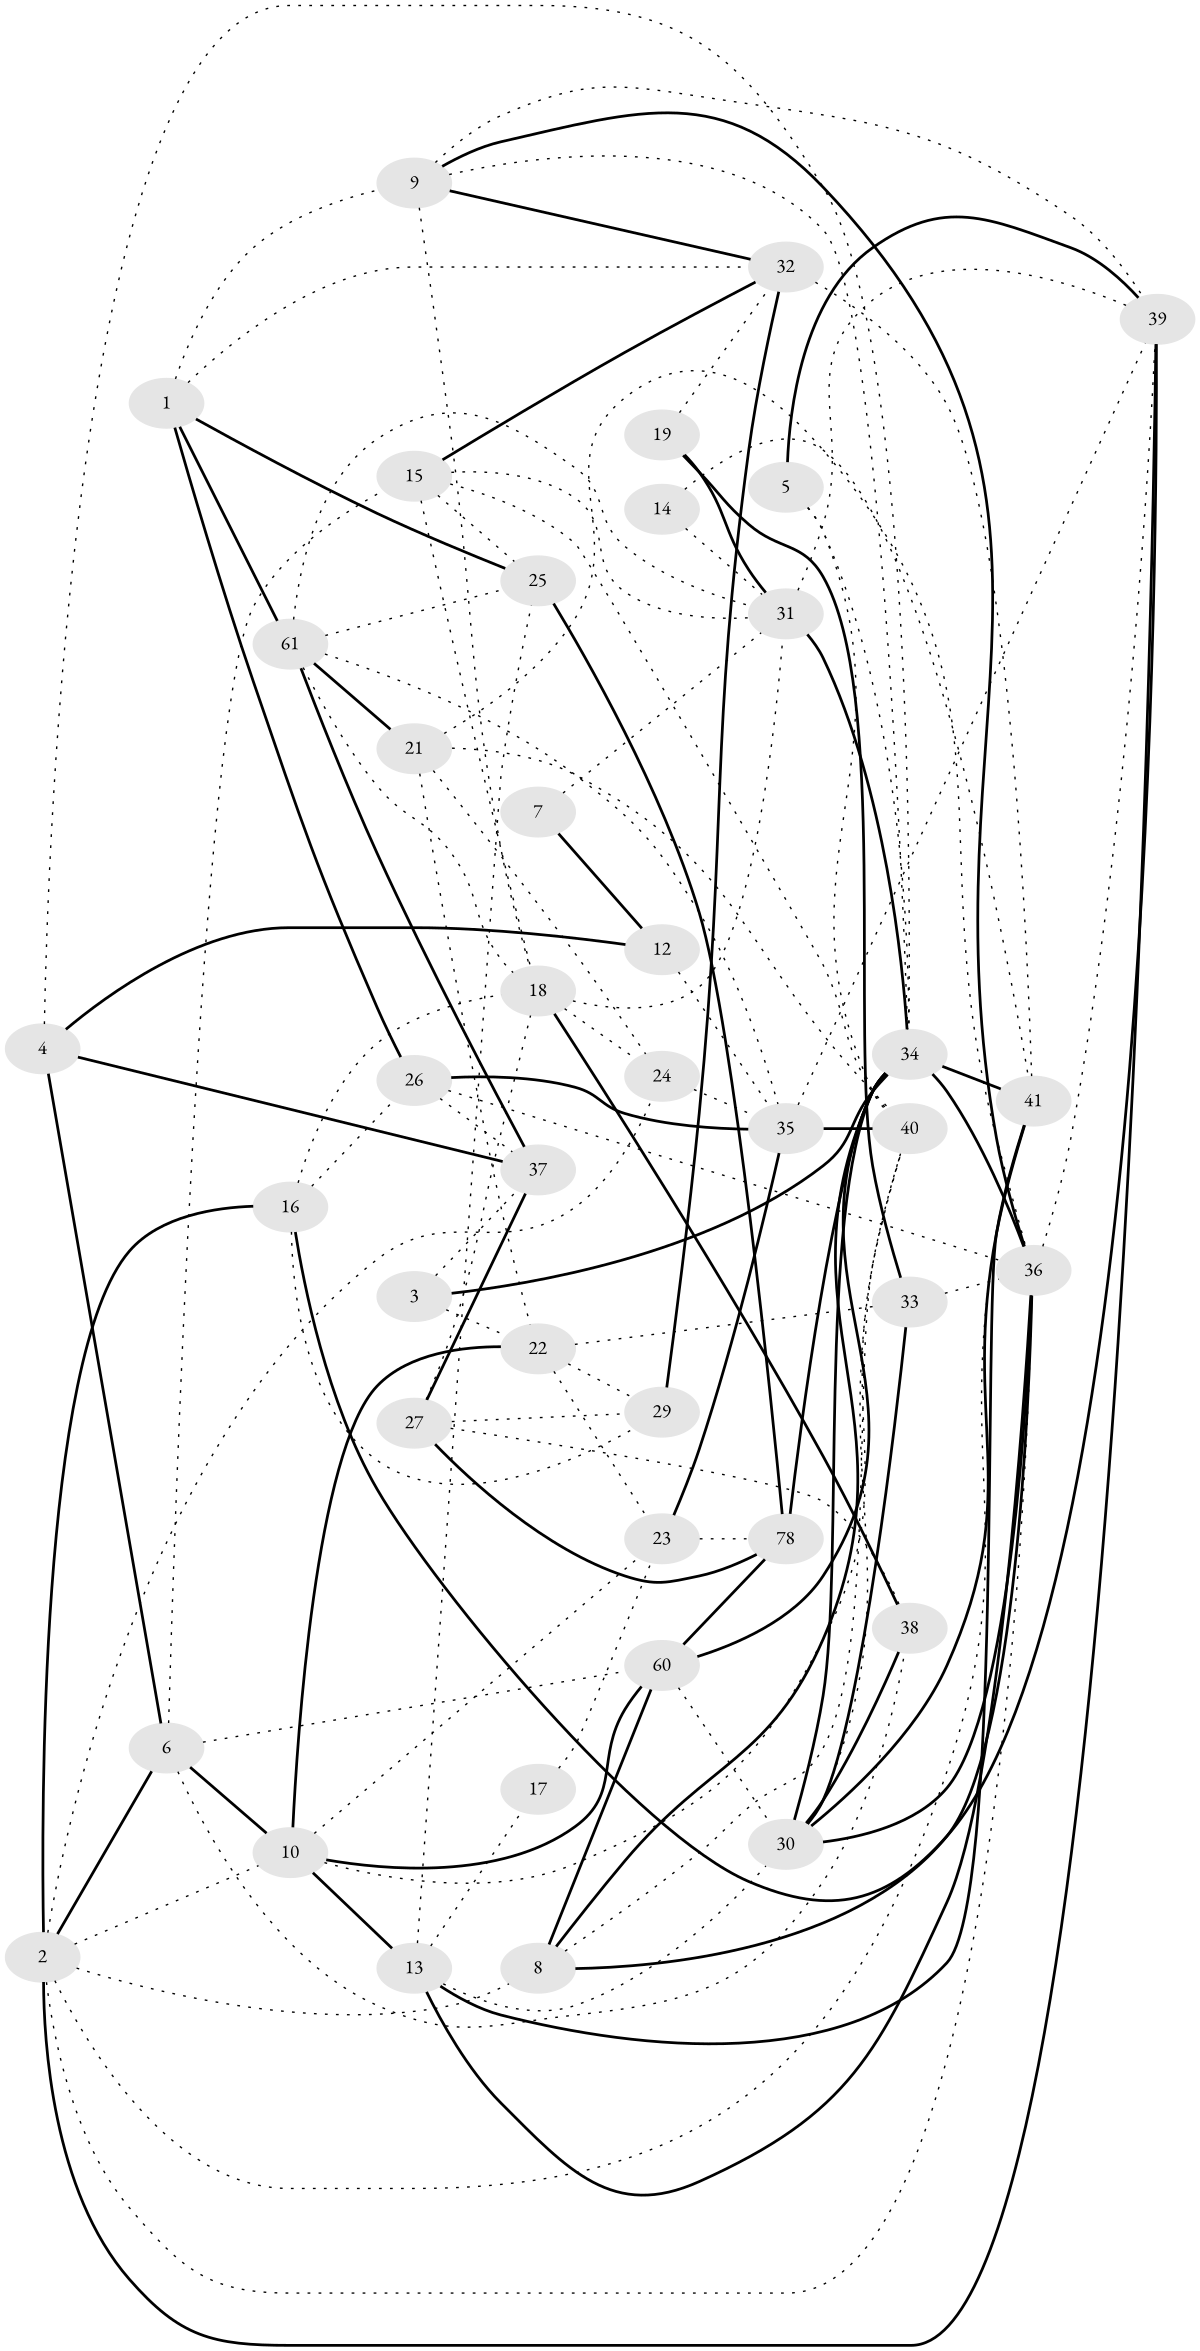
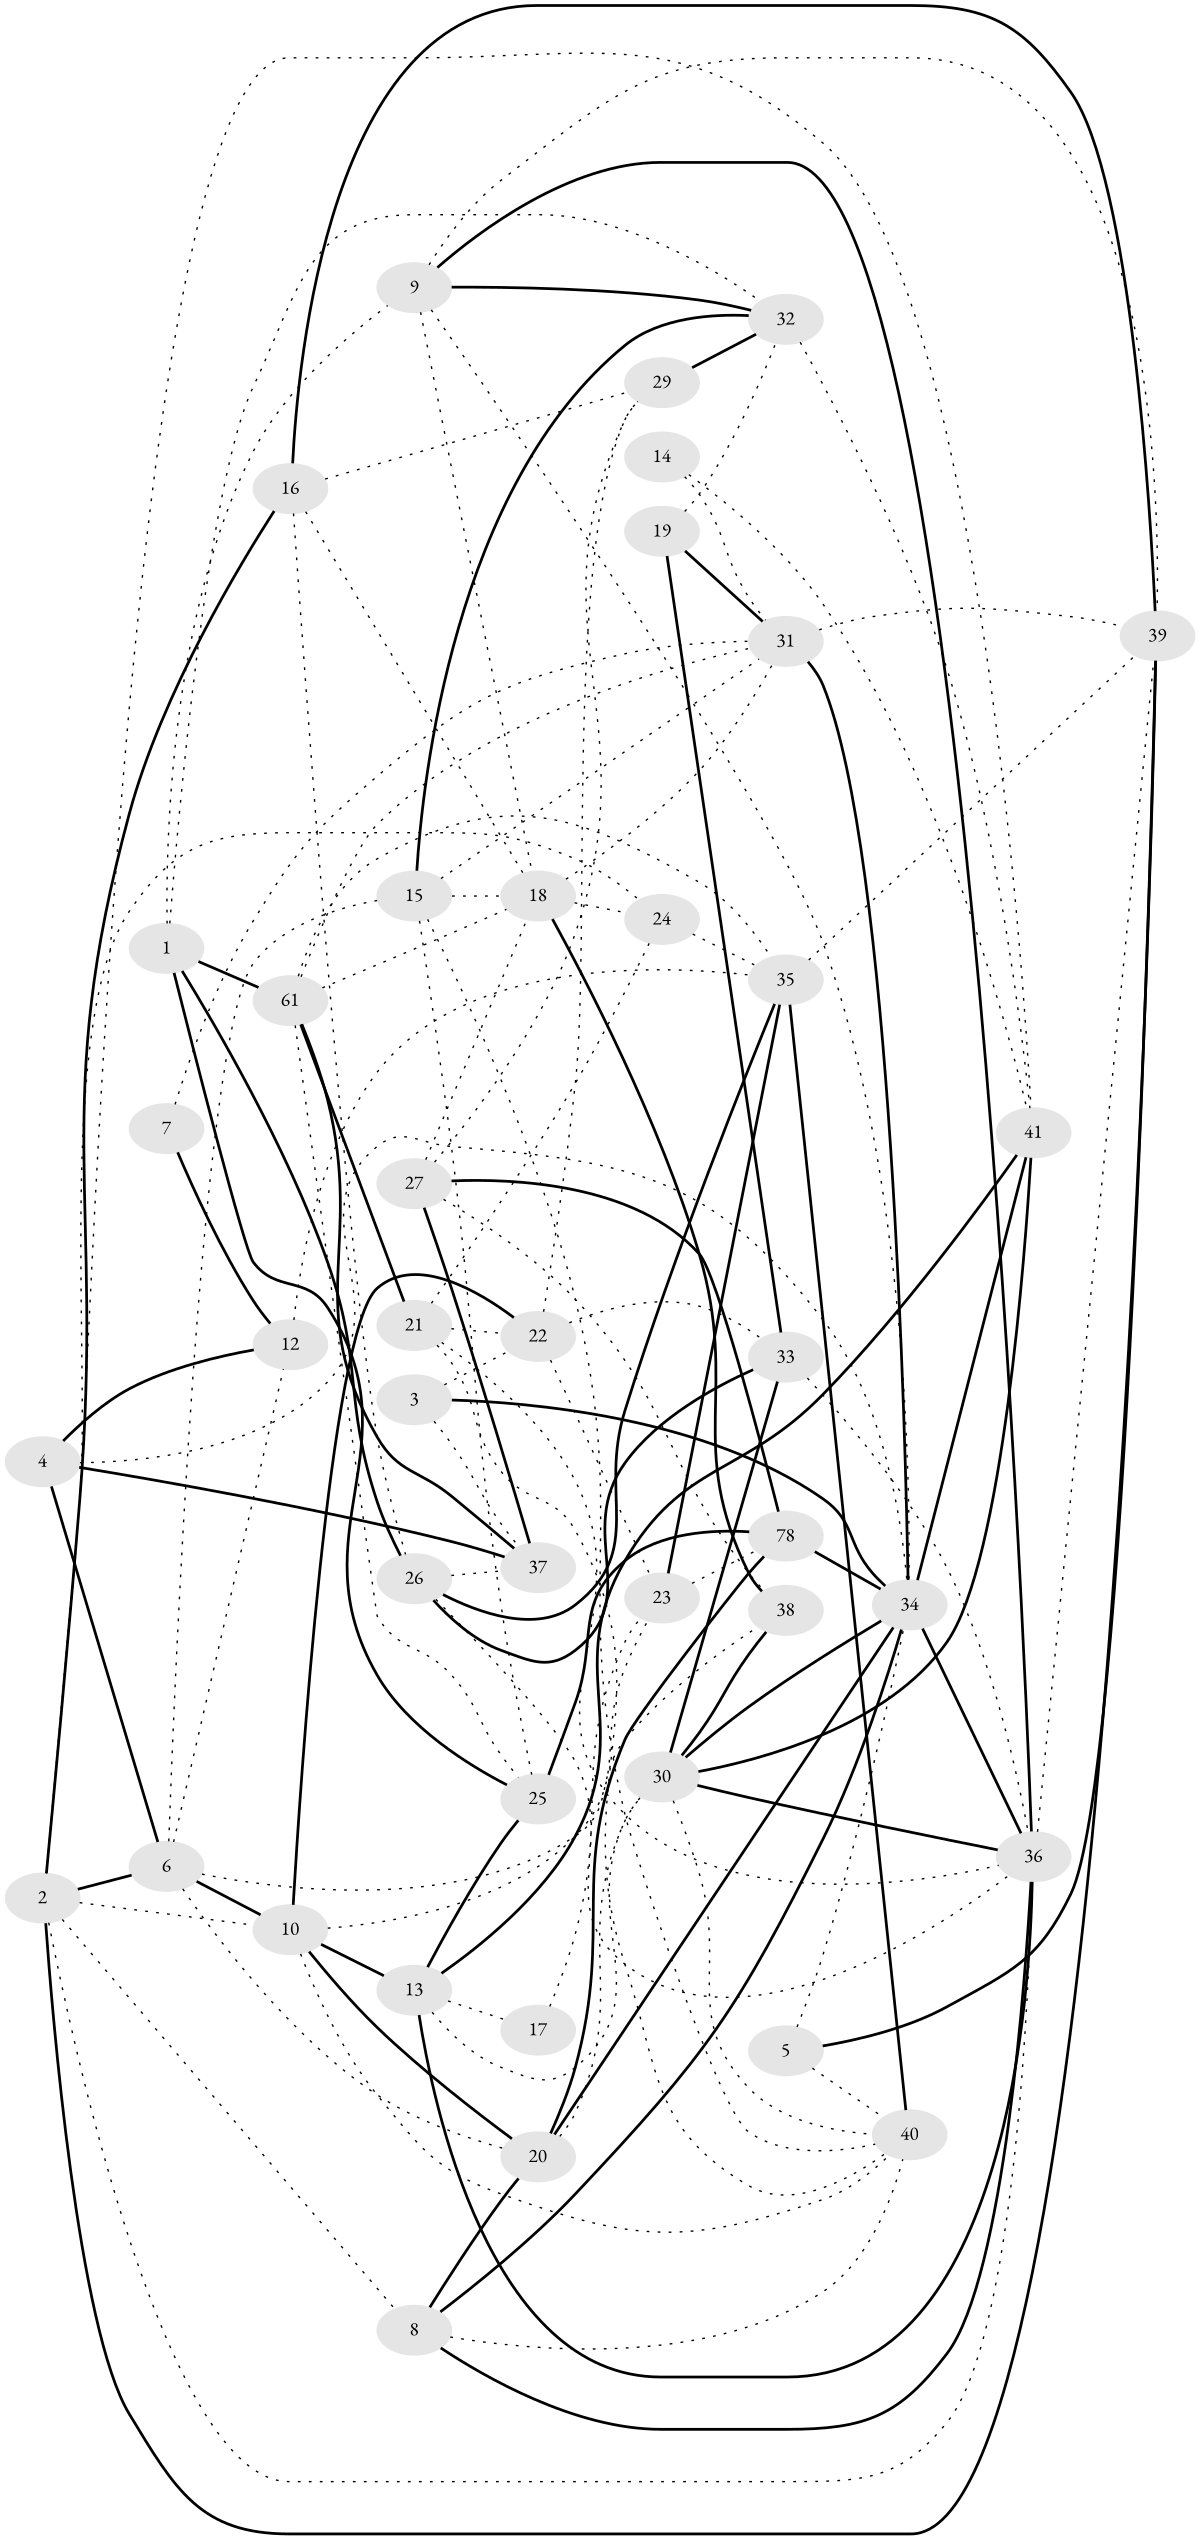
(470, 1206) -> (472, 1888)
none -> (228, 1606)
none -> (570, 1654)
(662, 1665) -> (538, 2157)
